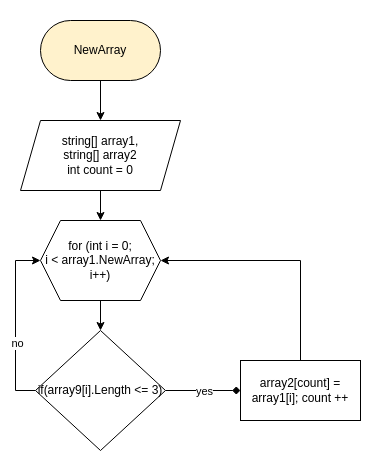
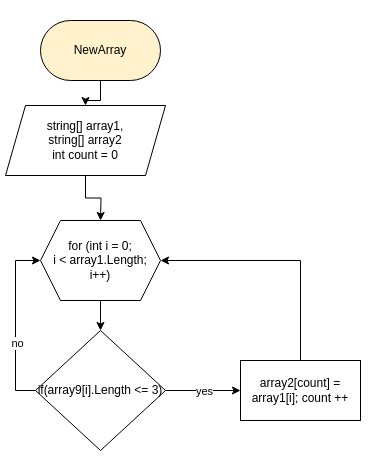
(101, 156) -> (86, 141)
(101, 261) -> (101, 261)
(232, 391) -> (232, 391)
